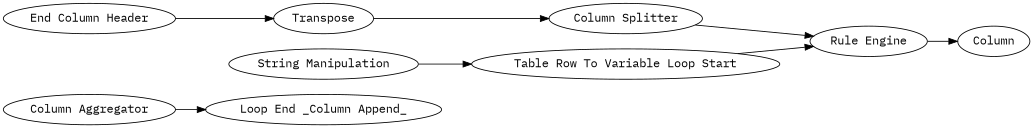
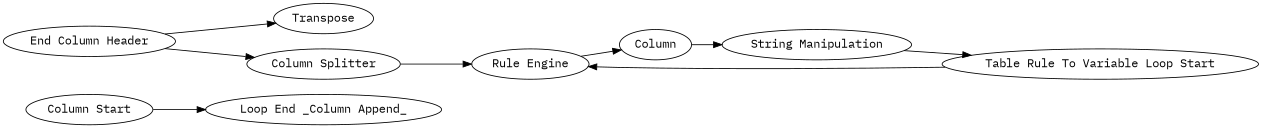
(457, 19) -> (205, 53)
none -> (703, 45)
(626, 64) -> (1100, 64)
(89, 110) -> (89, 110)
